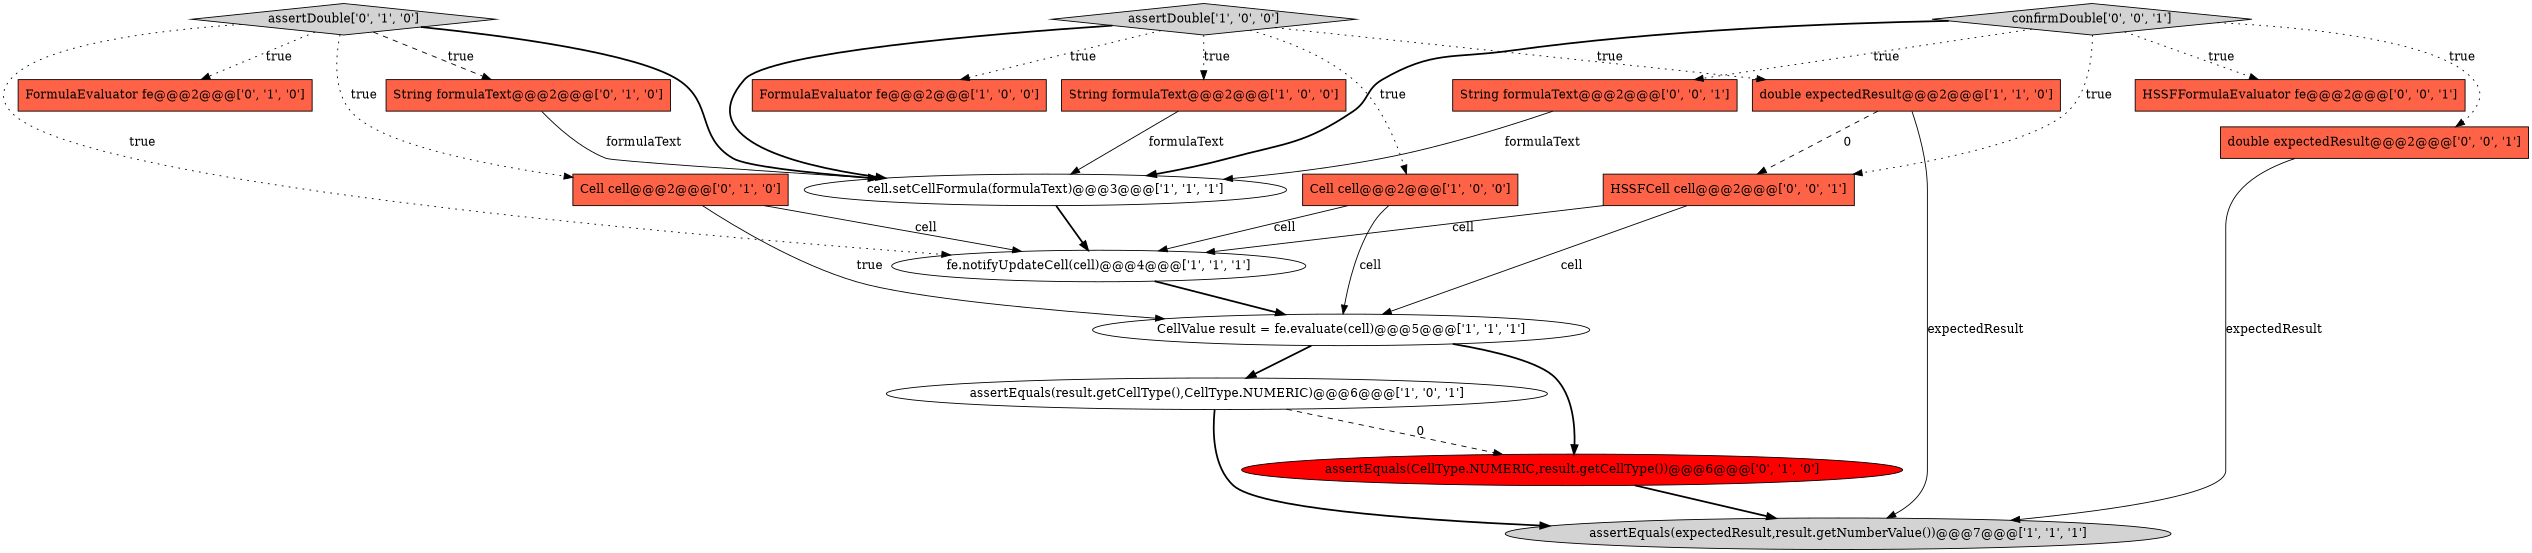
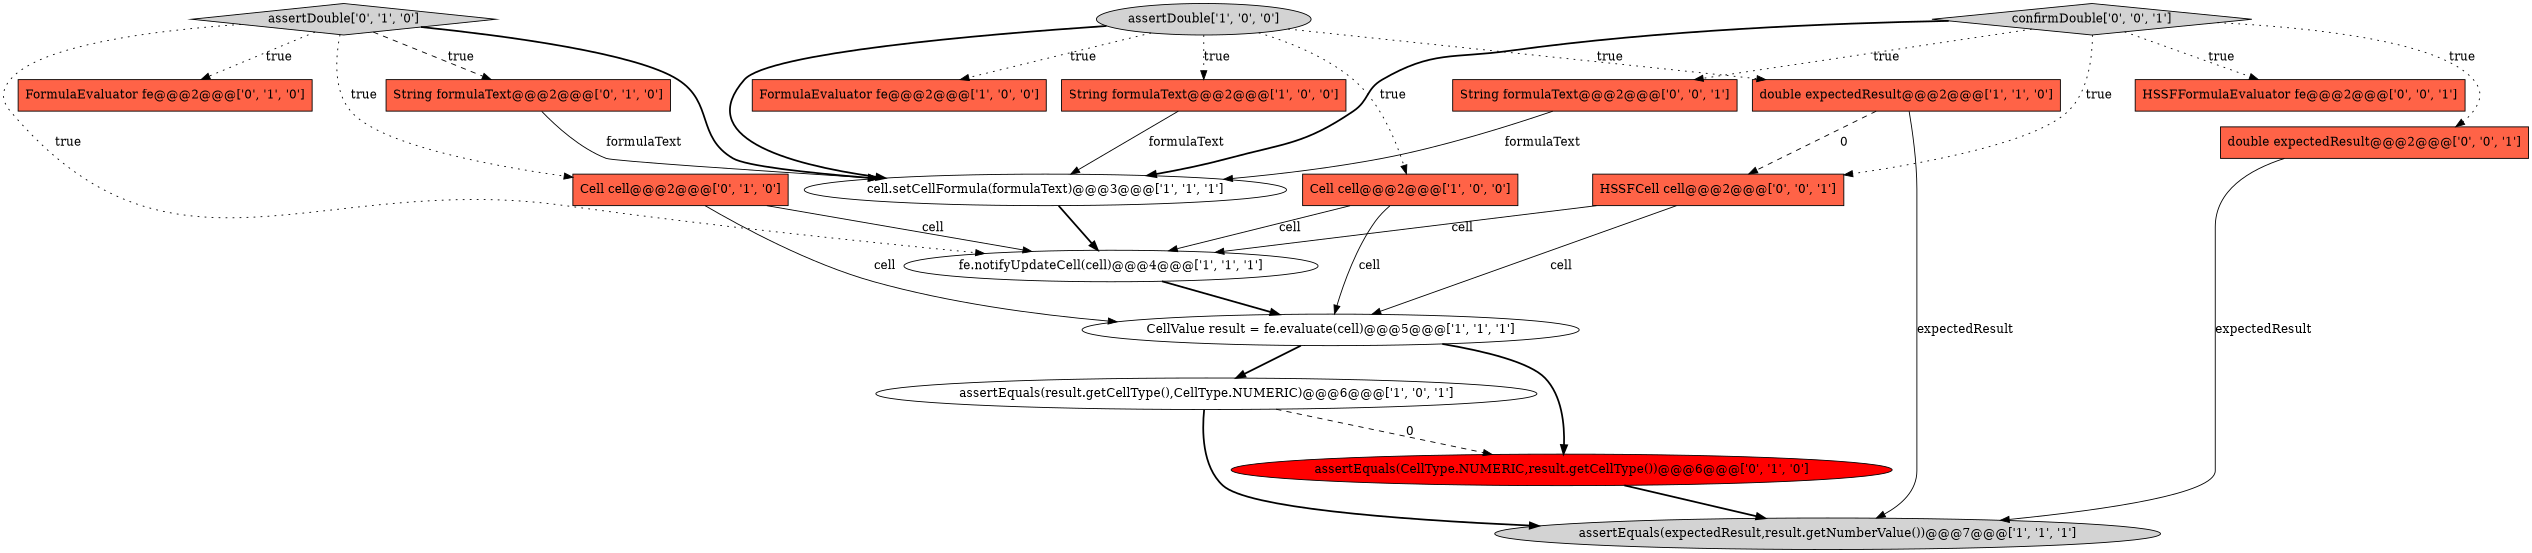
(1204, 19) -> (1204, 19)
(870, 266) -> (885, 266)
